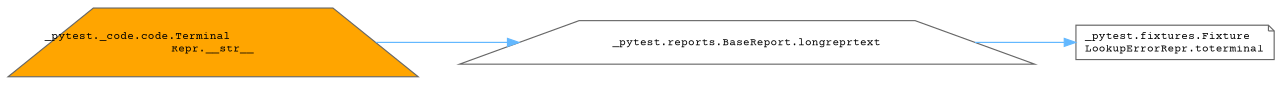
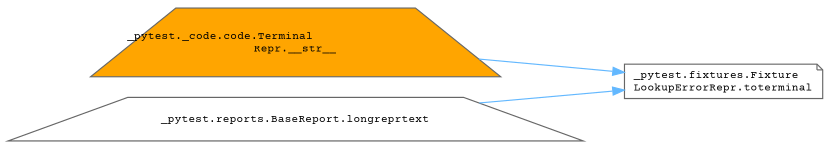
(441, 42) -> (546, 65)
